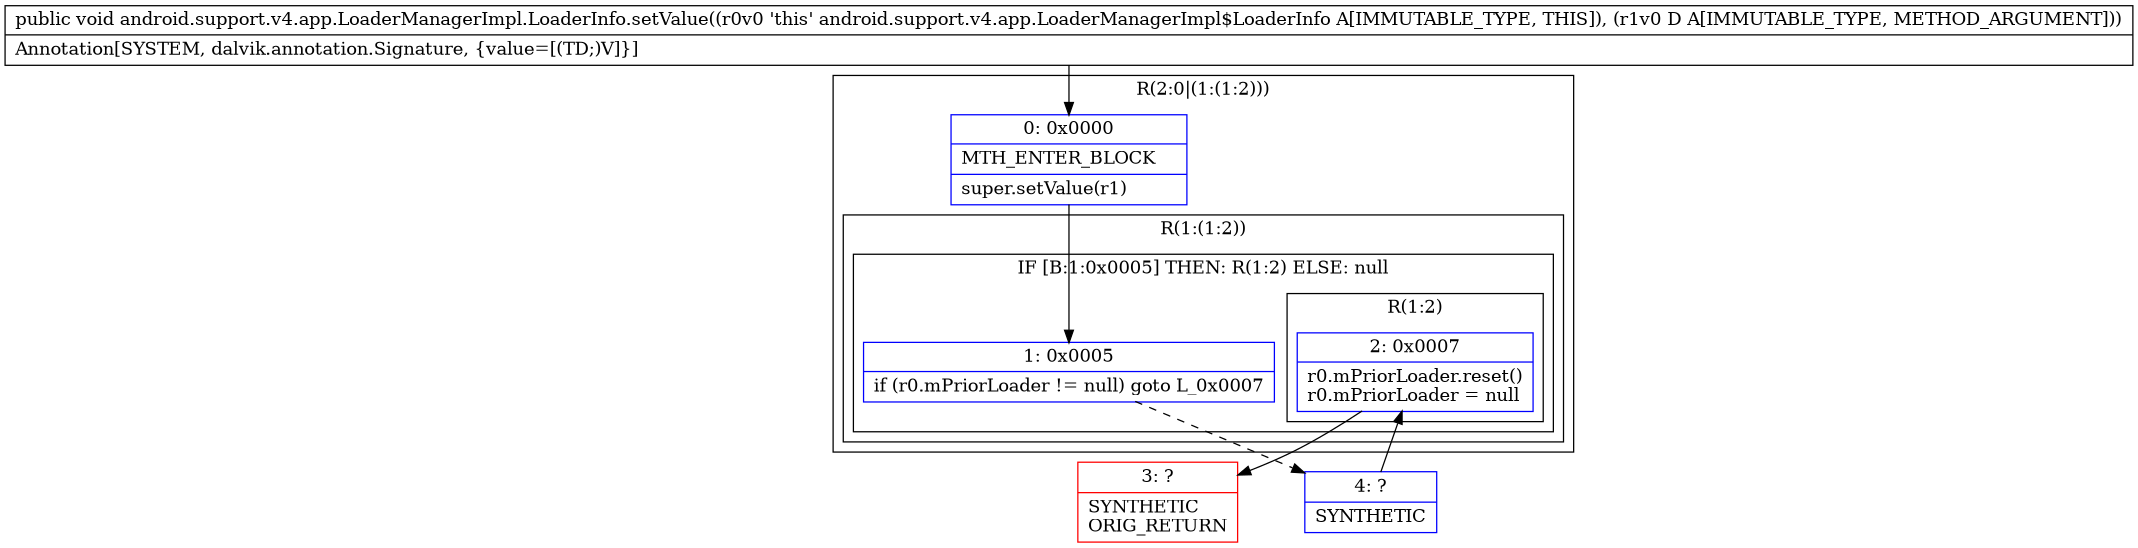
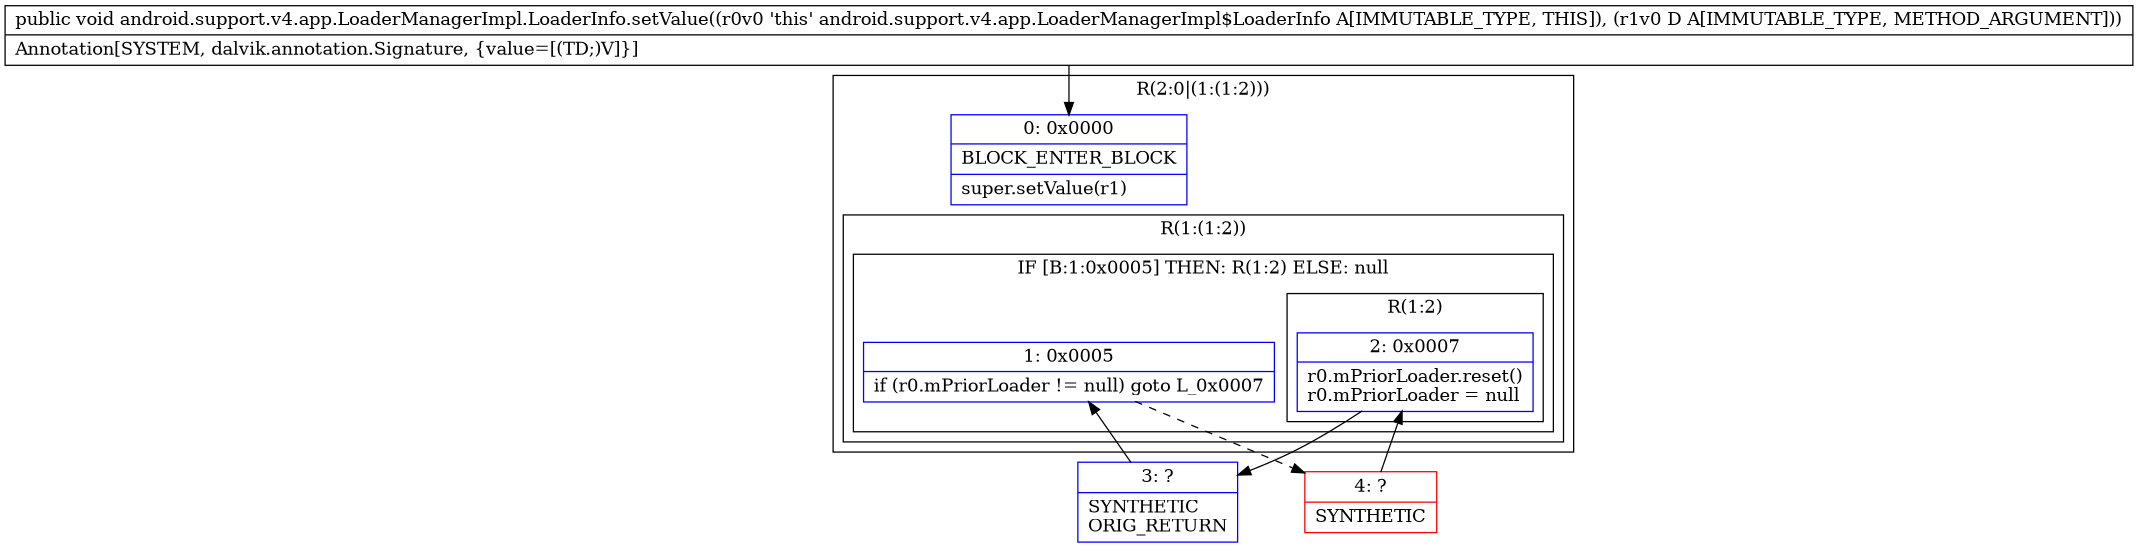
(1059, 159) -> (1069, 159)
(1069, 267) -> (1114, 437)
(1158, 502) -> (1158, 502)
(1371, 502) -> (1371, 502)
